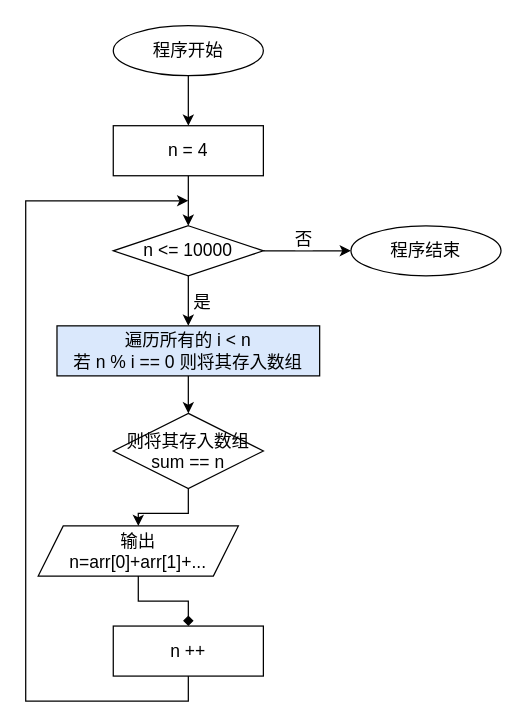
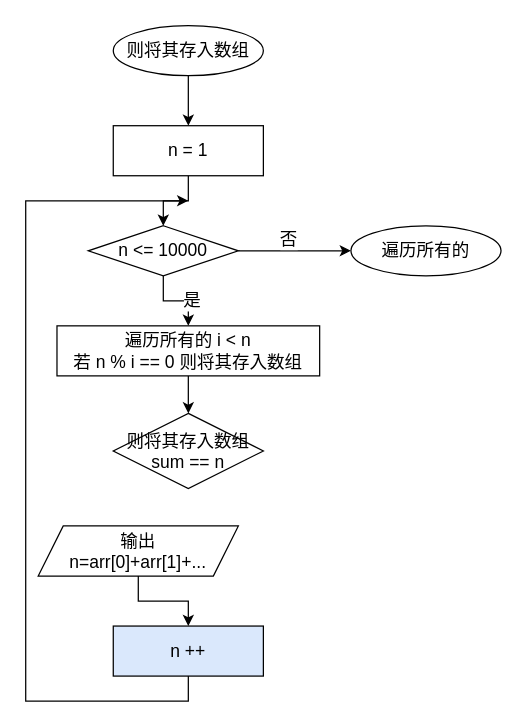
(188, 51) -> (188, 51)
(188, 151) -> (188, 151)
(188, 251) -> (163, 251)
(426, 251) -> (426, 251)
(188, 351) -> (188, 351)
(174, 513) -> none
(188, 615) -> (188, 616)
(188, 651) -> (188, 651)
